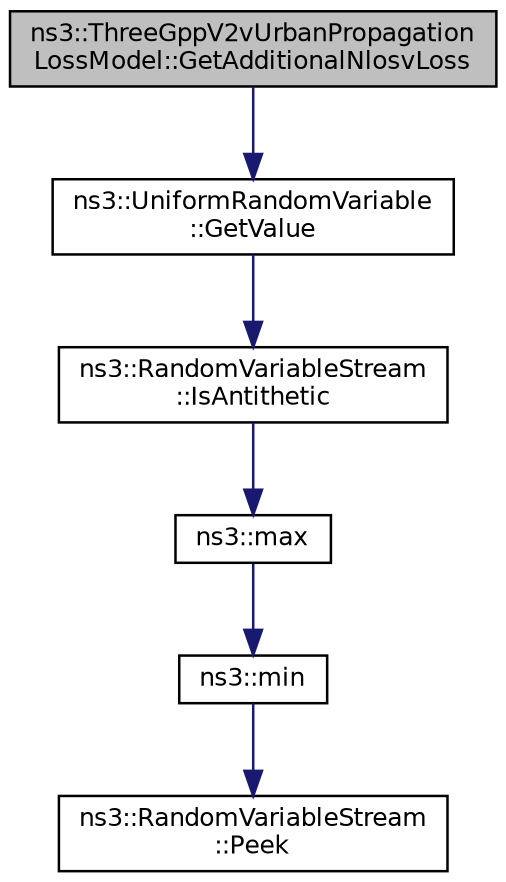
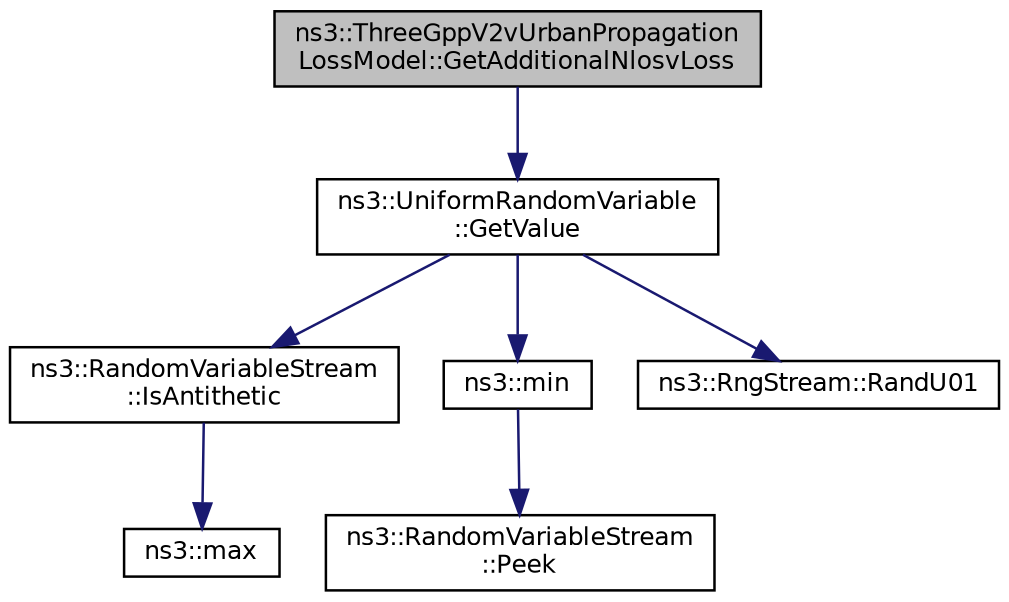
none -> (819, 385)
(253, 597) -> (518, 295)
